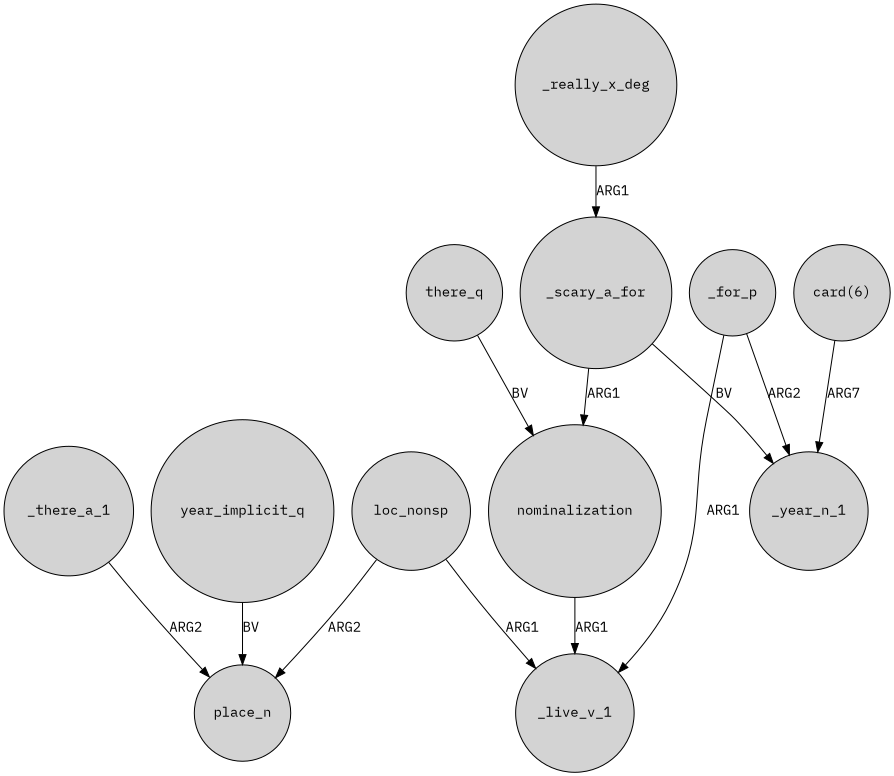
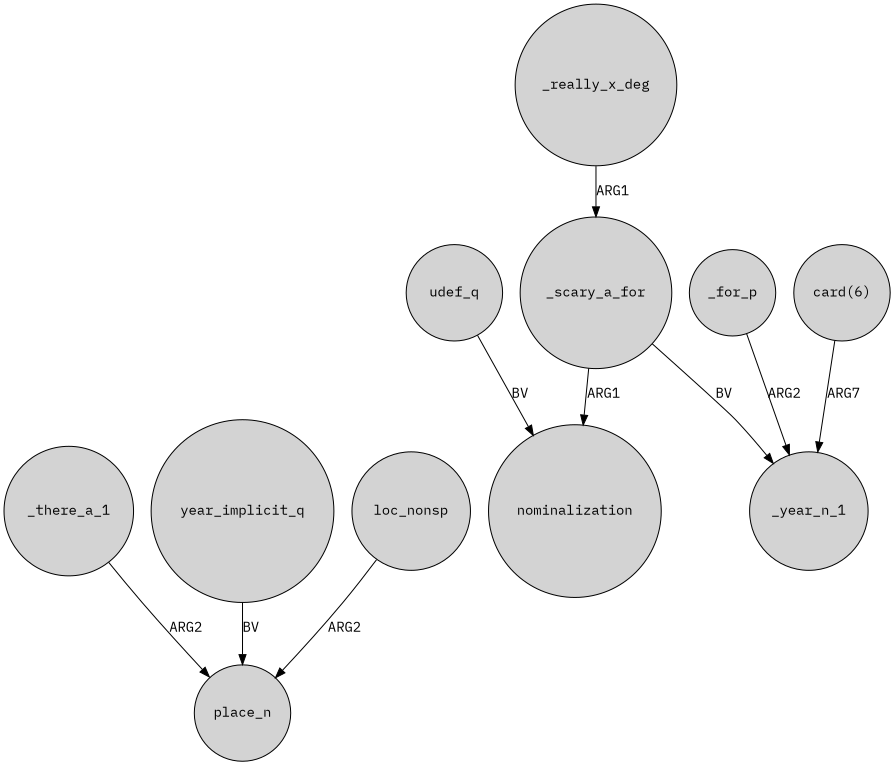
(454, 293) -> (454, 293)
(575, 713) -> none
